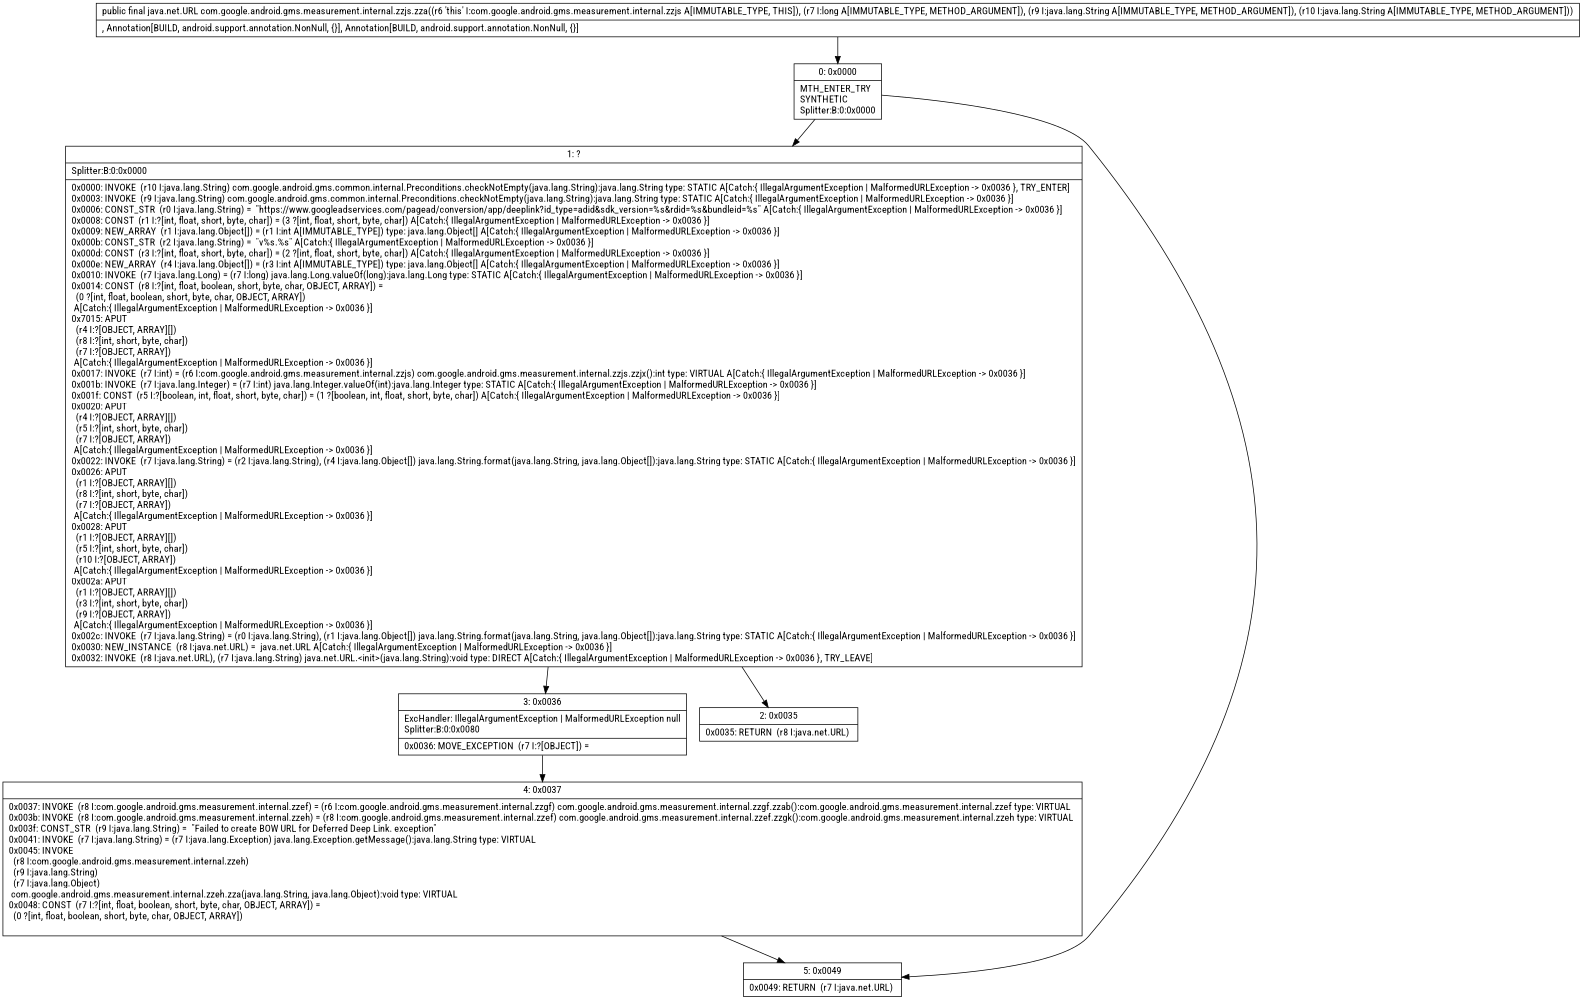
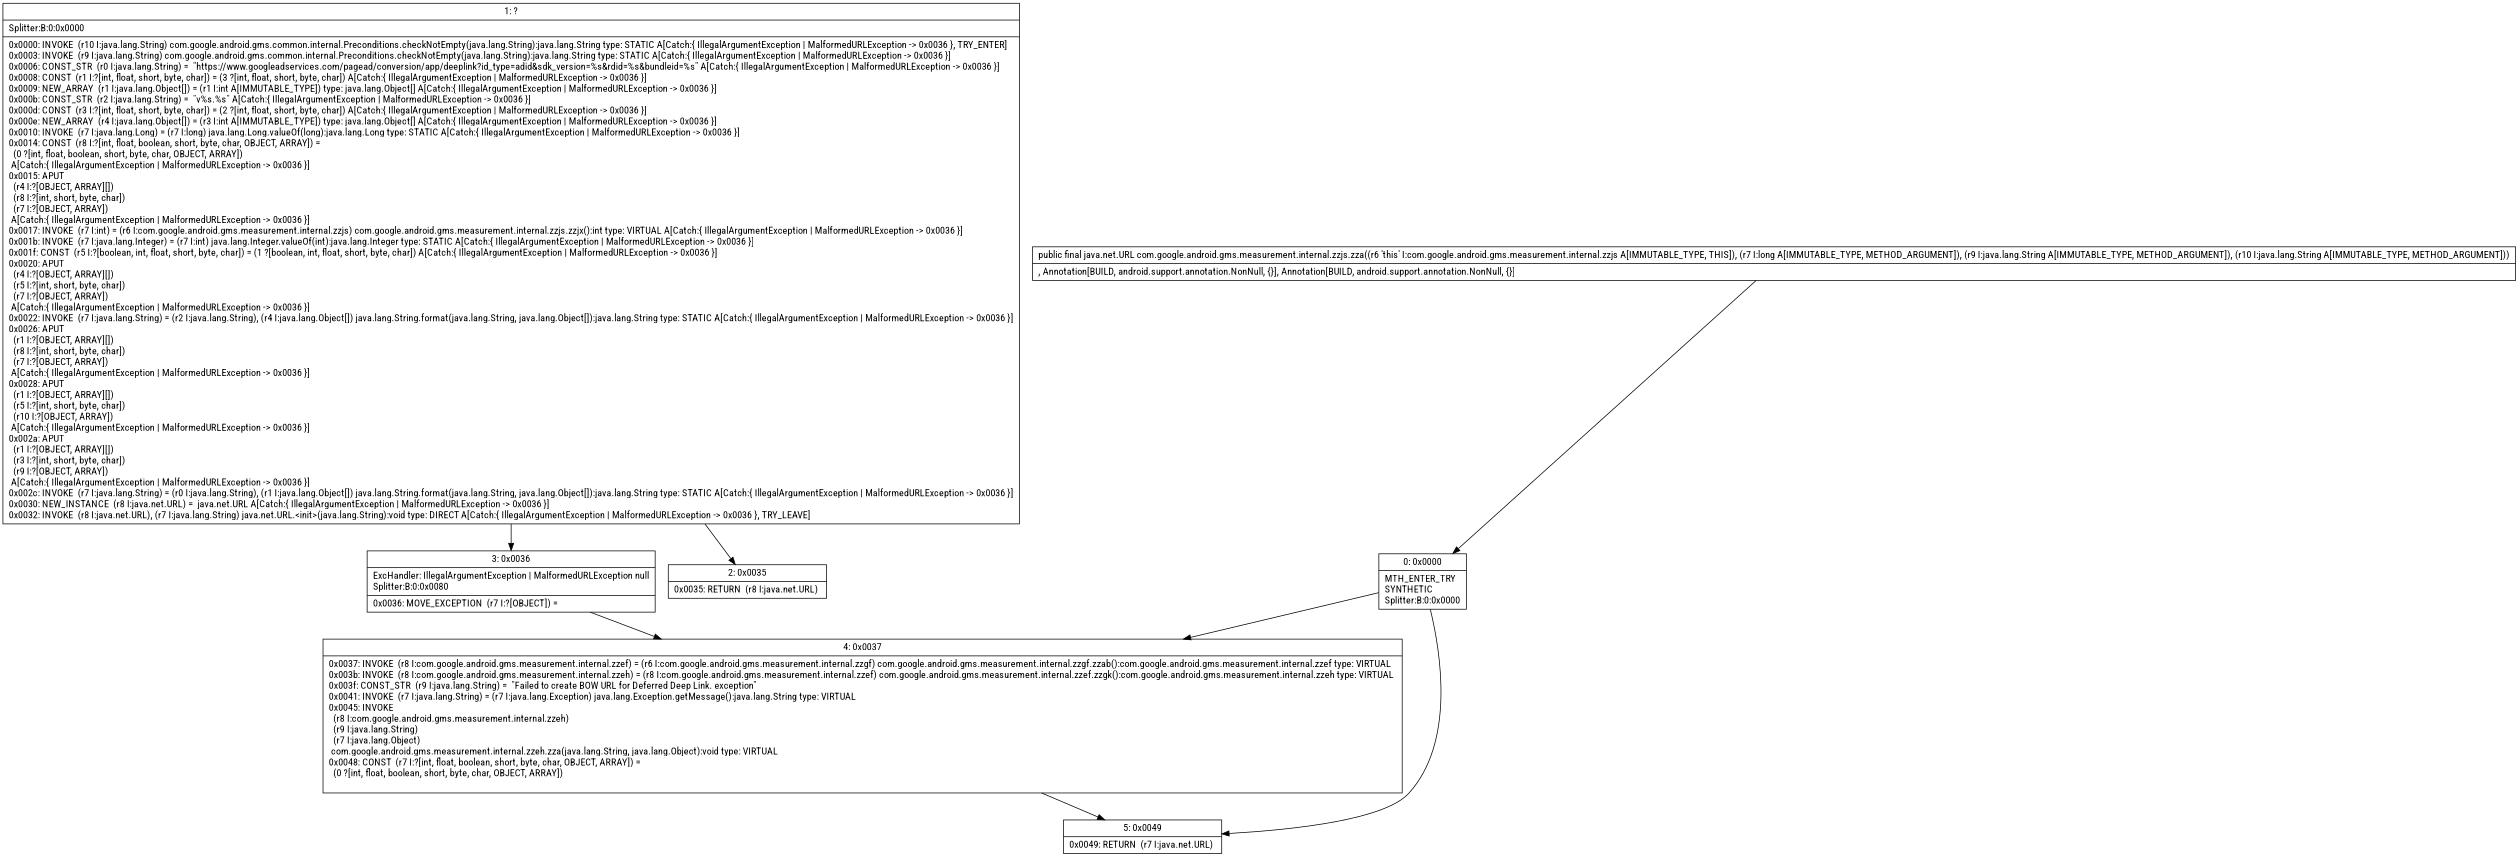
(806, 130) -> (1285, 615)
(101, 319) -> (39, 176)
